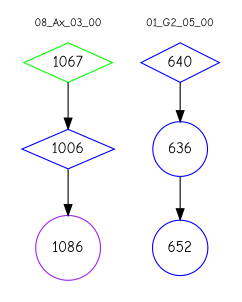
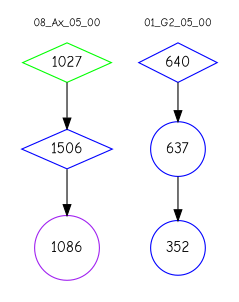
(68, 24) -> (67, 24)
(68, 63) -> (67, 63)
(68, 149) -> (67, 149)
(180, 149) -> (178, 149)
(180, 248) -> (178, 248)
